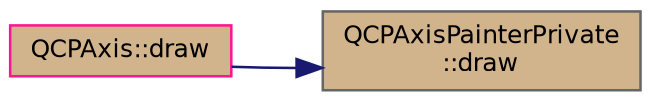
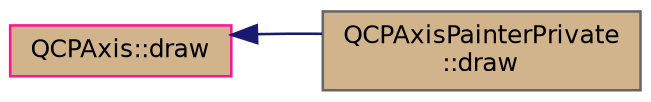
(264, 68) -> (290, 34)
